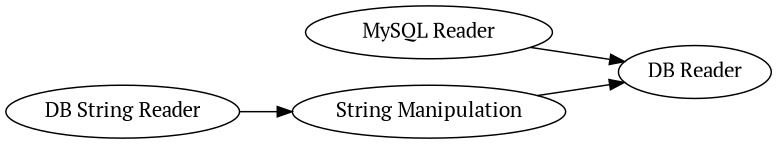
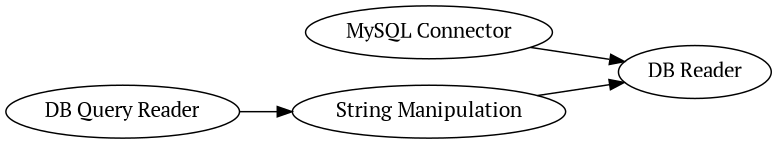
(429, 32) -> (429, 32)
(123, 112) -> (123, 112)
